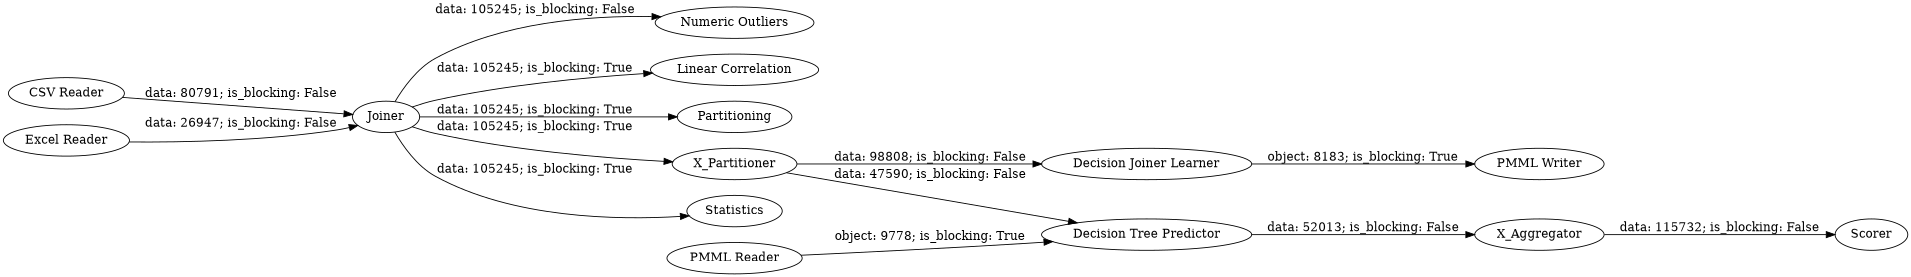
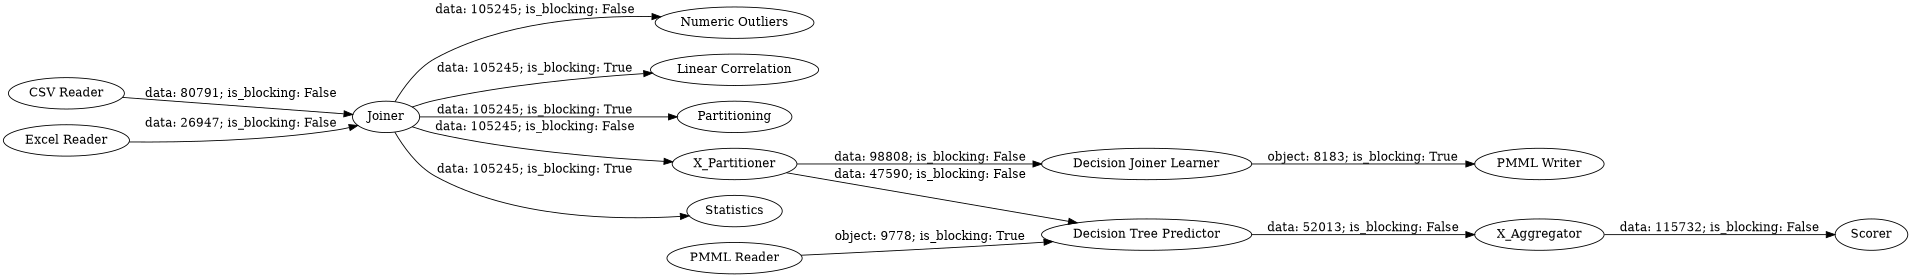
(535, 127) -> (535, 127)
